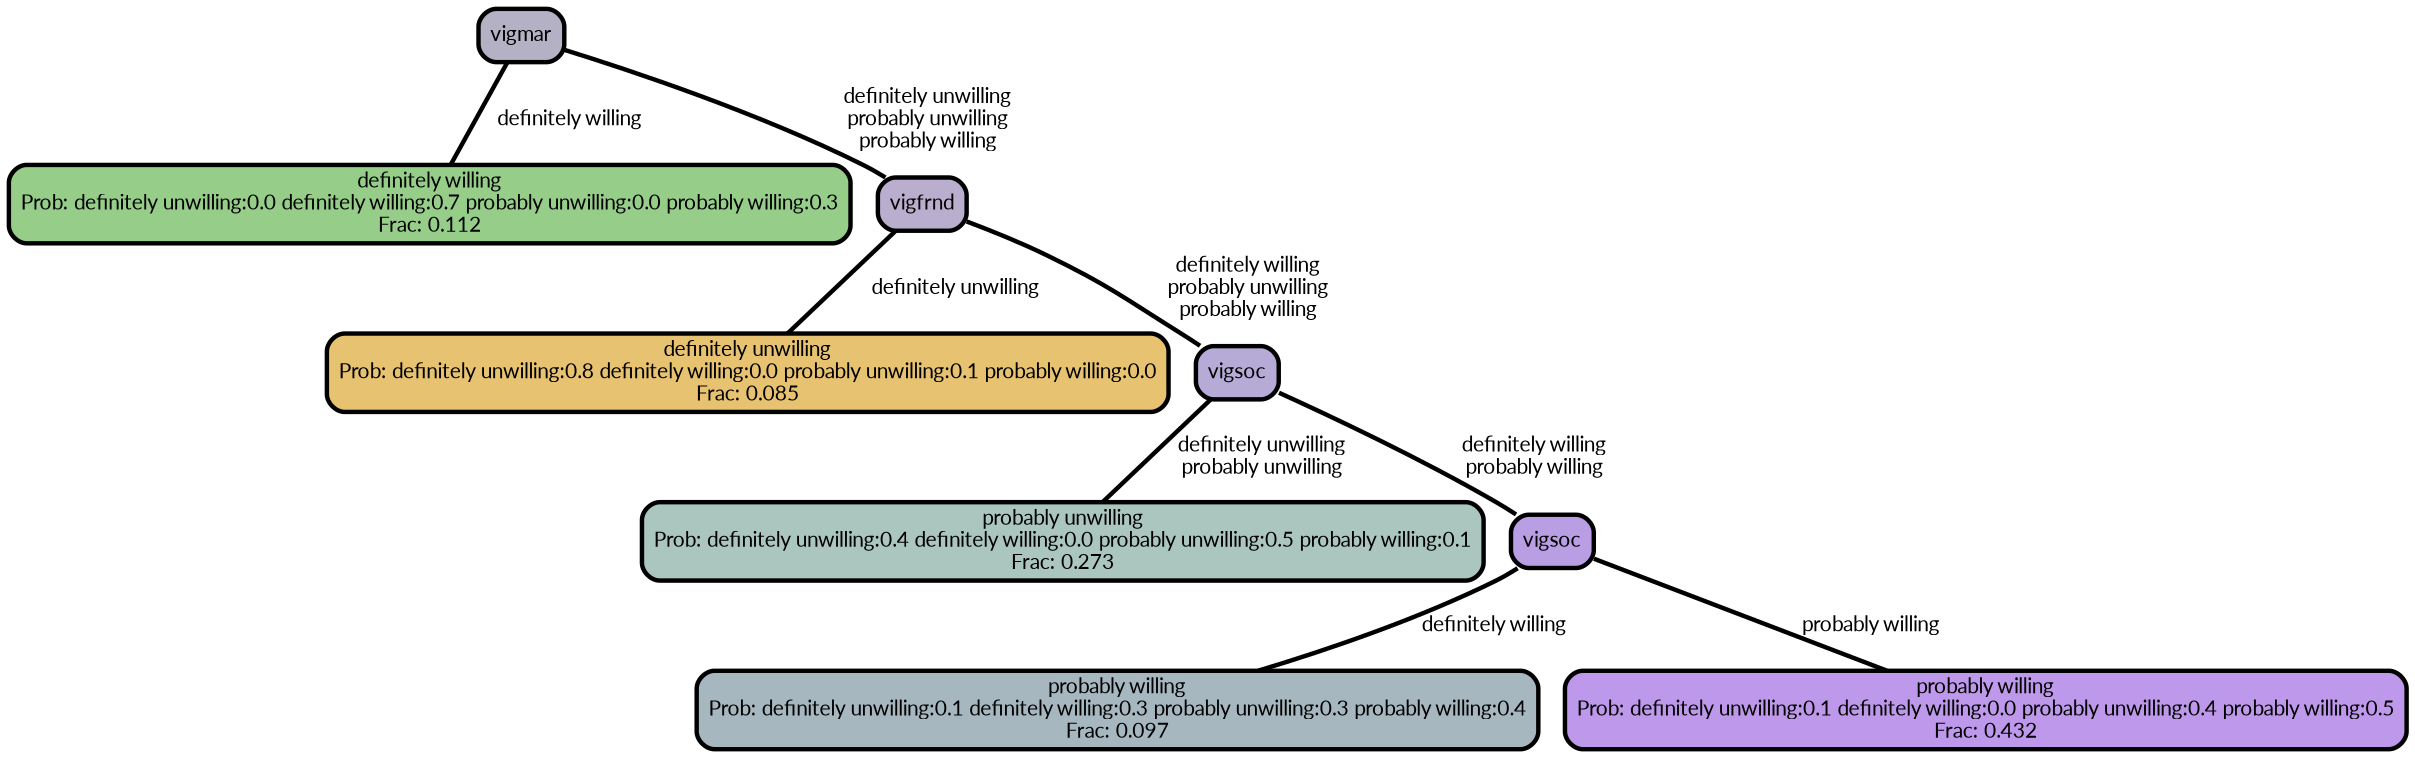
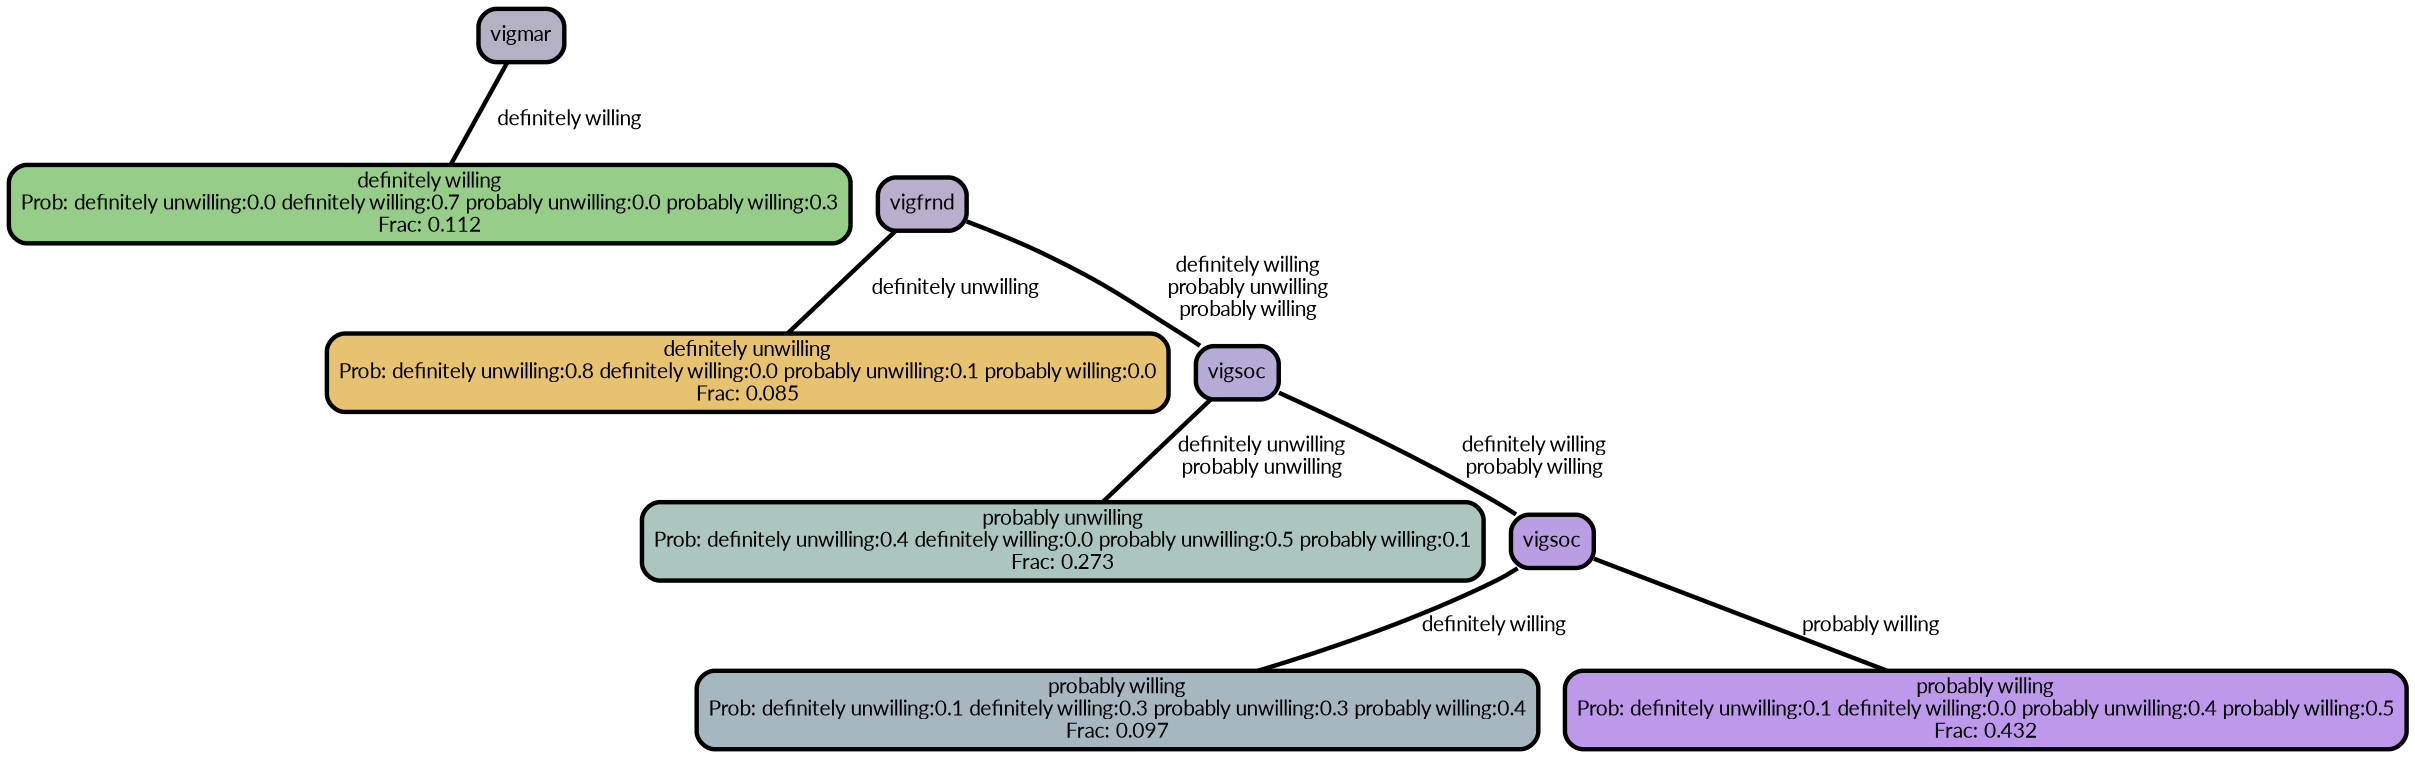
(728, 106) -> none
